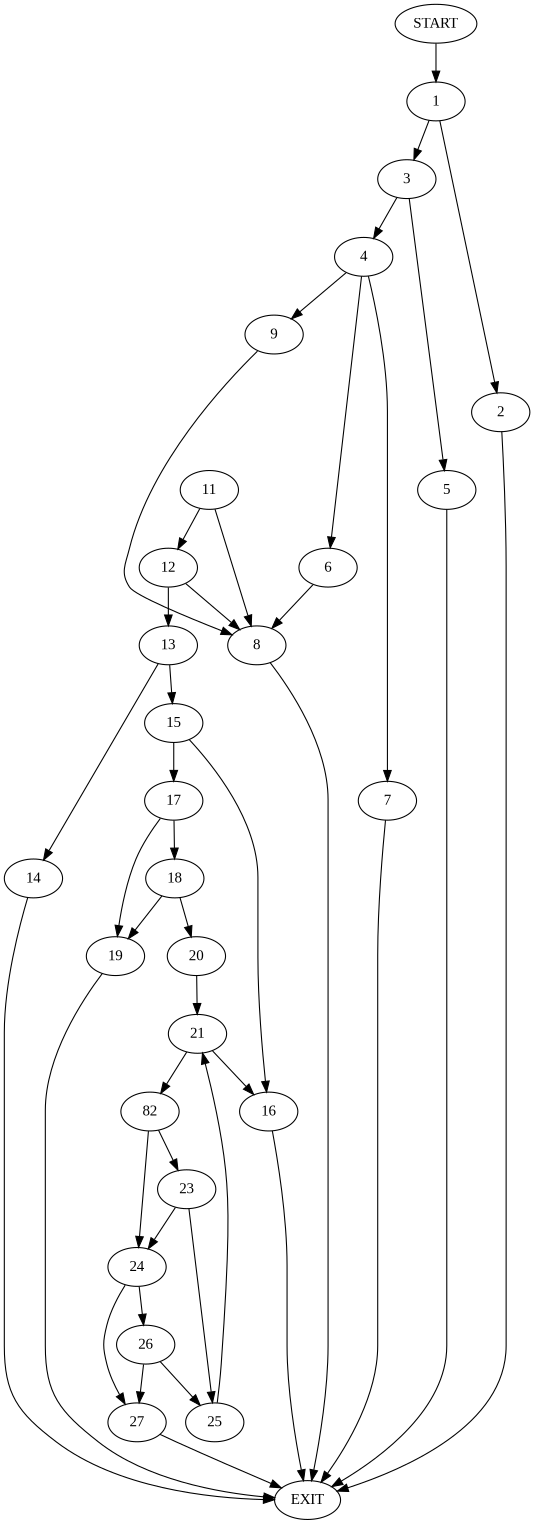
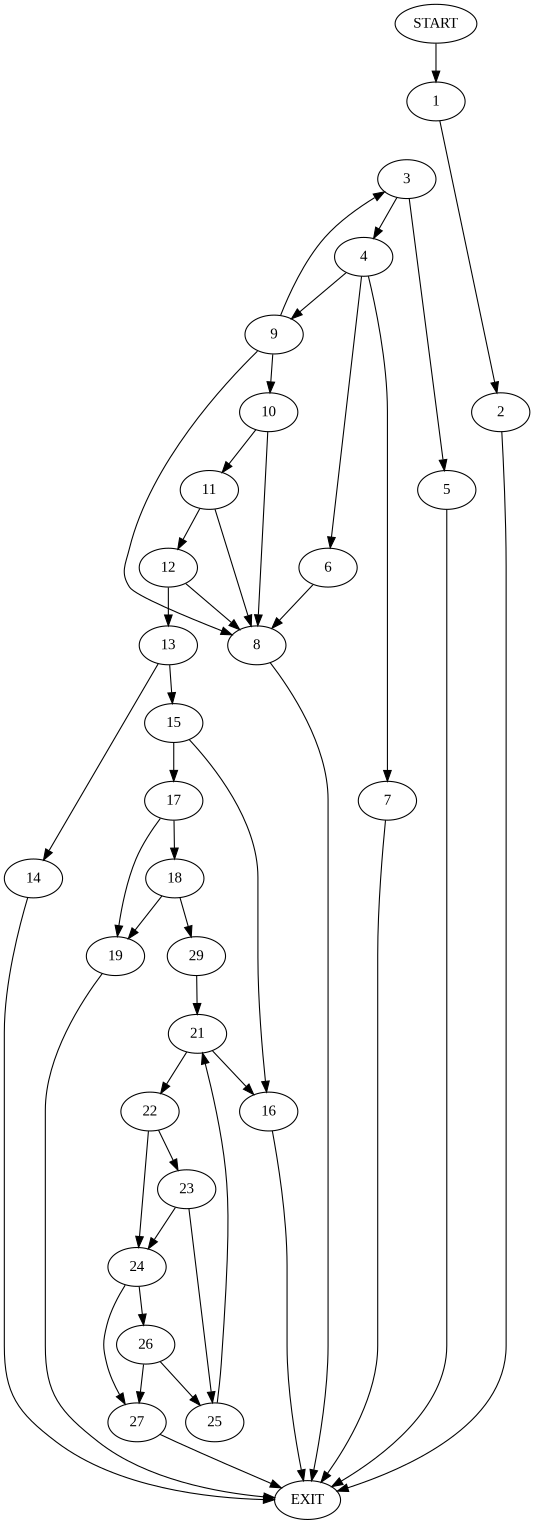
(423, 135) -> (317, 247)
none -> (269, 412)
(196, 956) -> (196, 956)
(150, 1112) -> (150, 1112)
